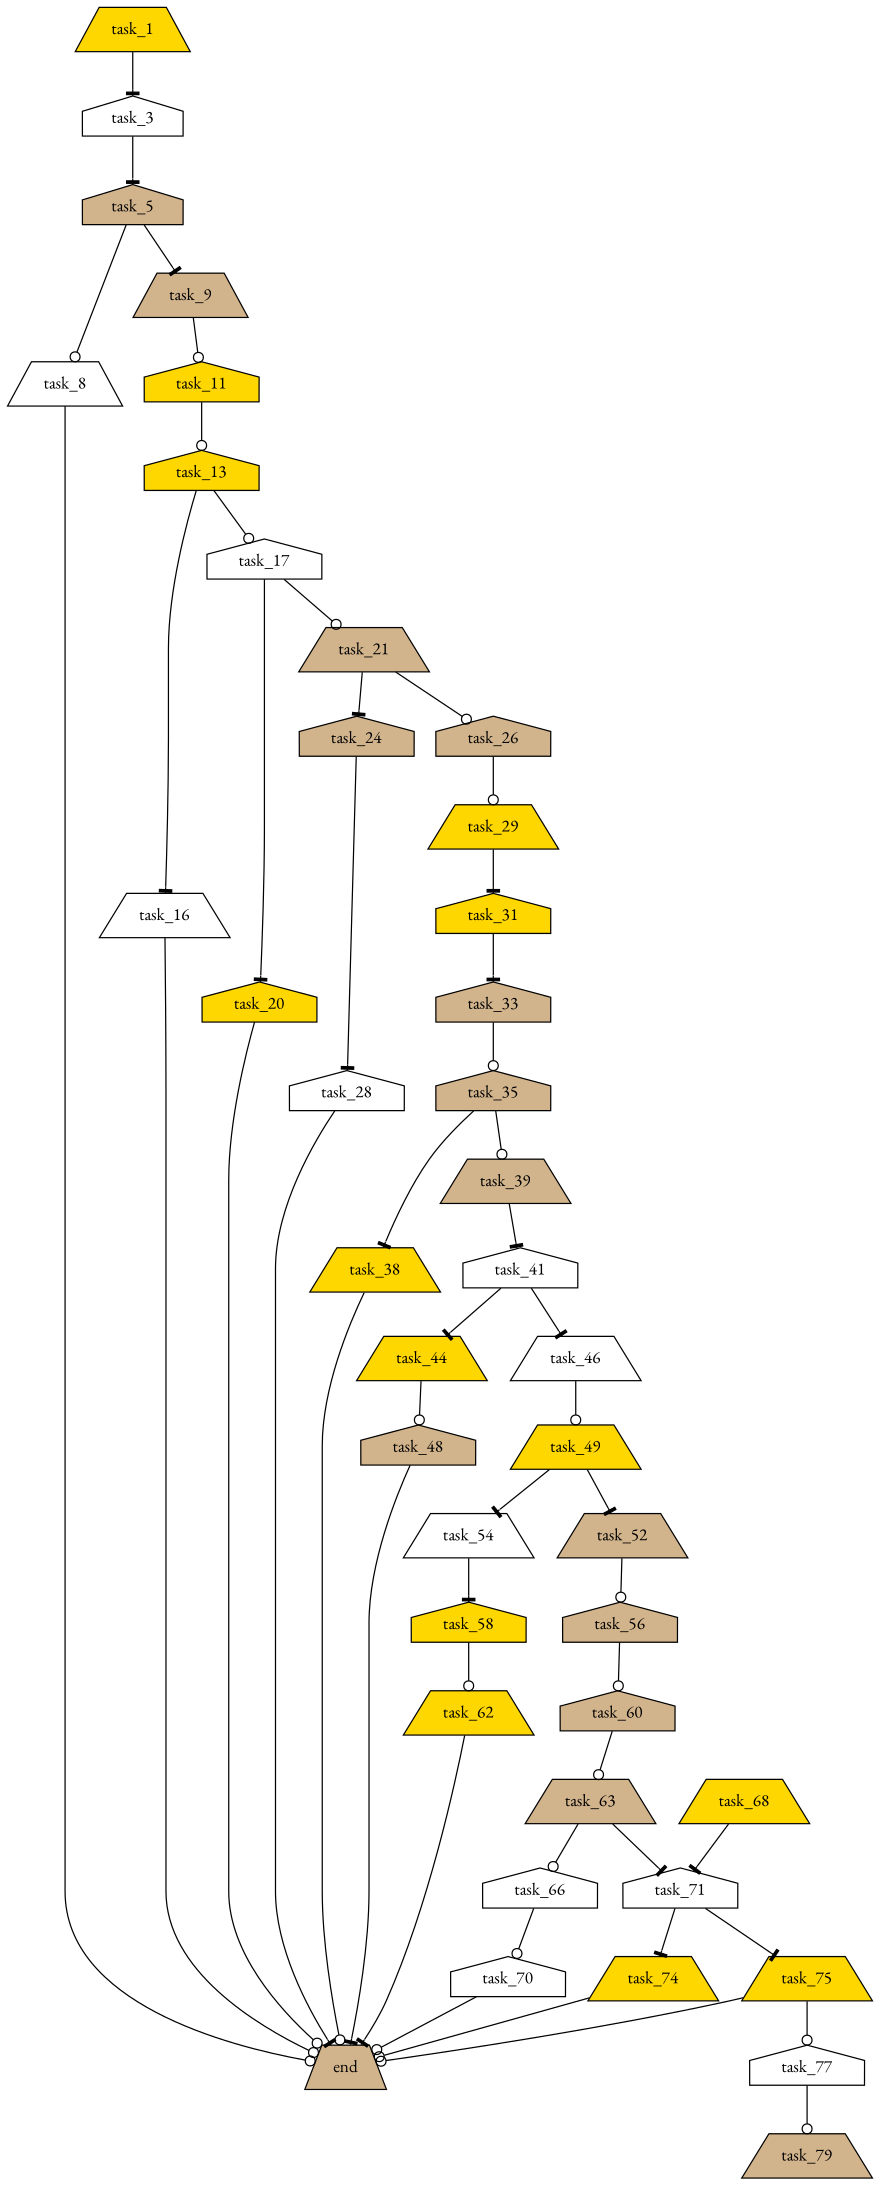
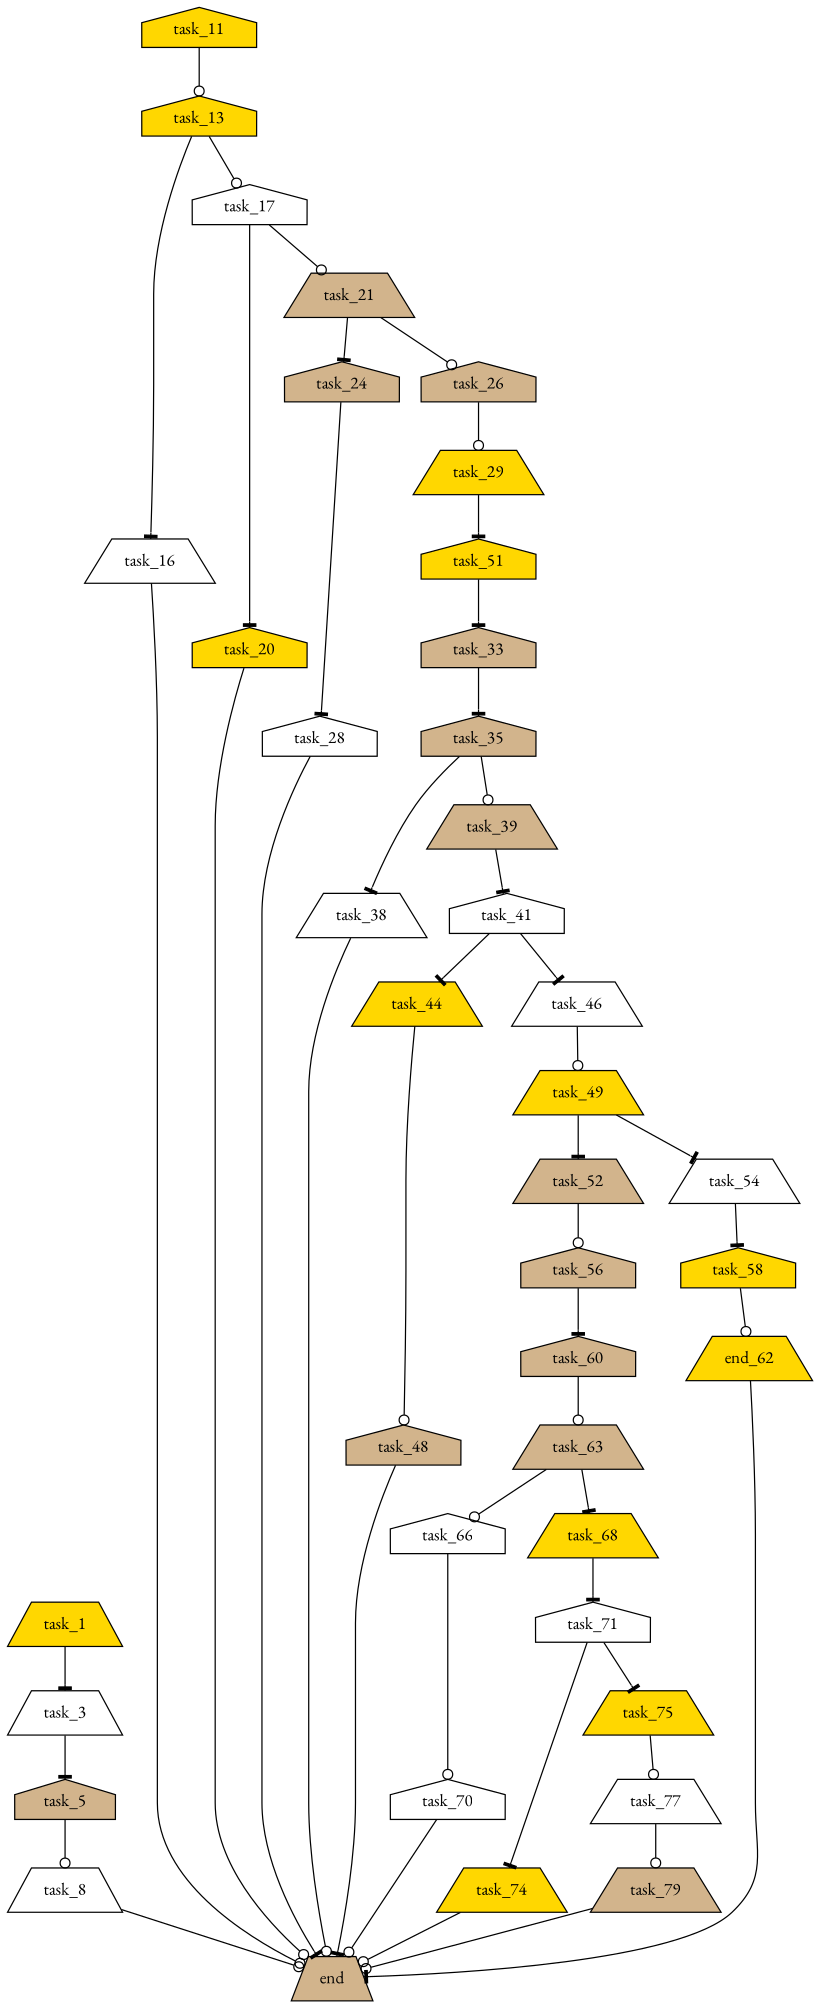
(133, 118) -> (65, 1713)
(191, 295) -> none
(493, 916) -> (479, 561)
(493, 1042) -> (479, 689)
(375, 1270) -> (362, 916)
(619, 1662) -> (578, 1309)
(469, 1713) -> (749, 1359)
(636, 1846) -> (585, 1488)
(565, 2032) -> (482, 1938)
(807, 2067) -> (656, 1802)
